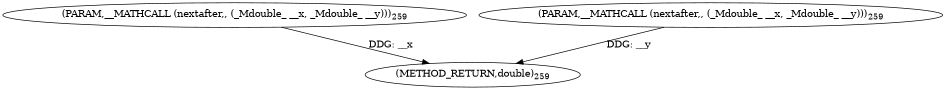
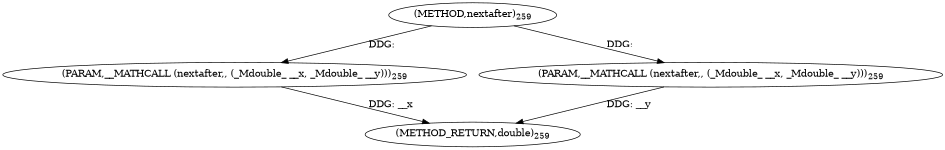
none -> (473, 15)
